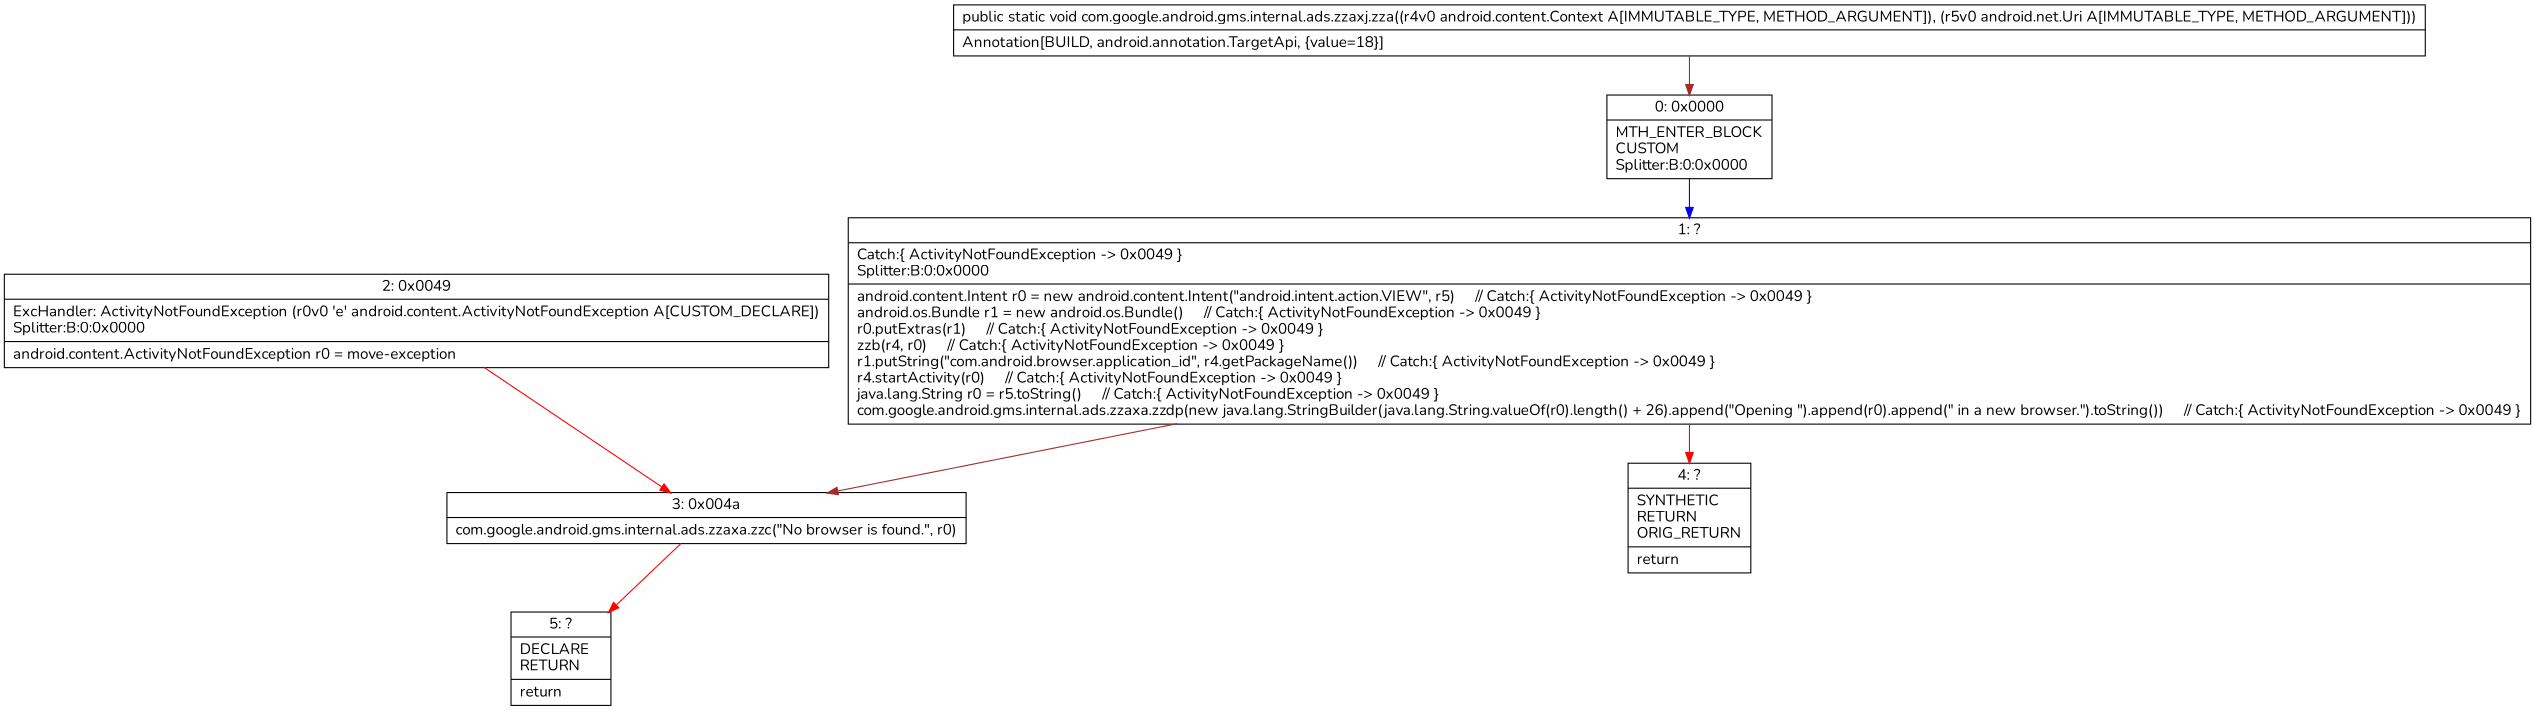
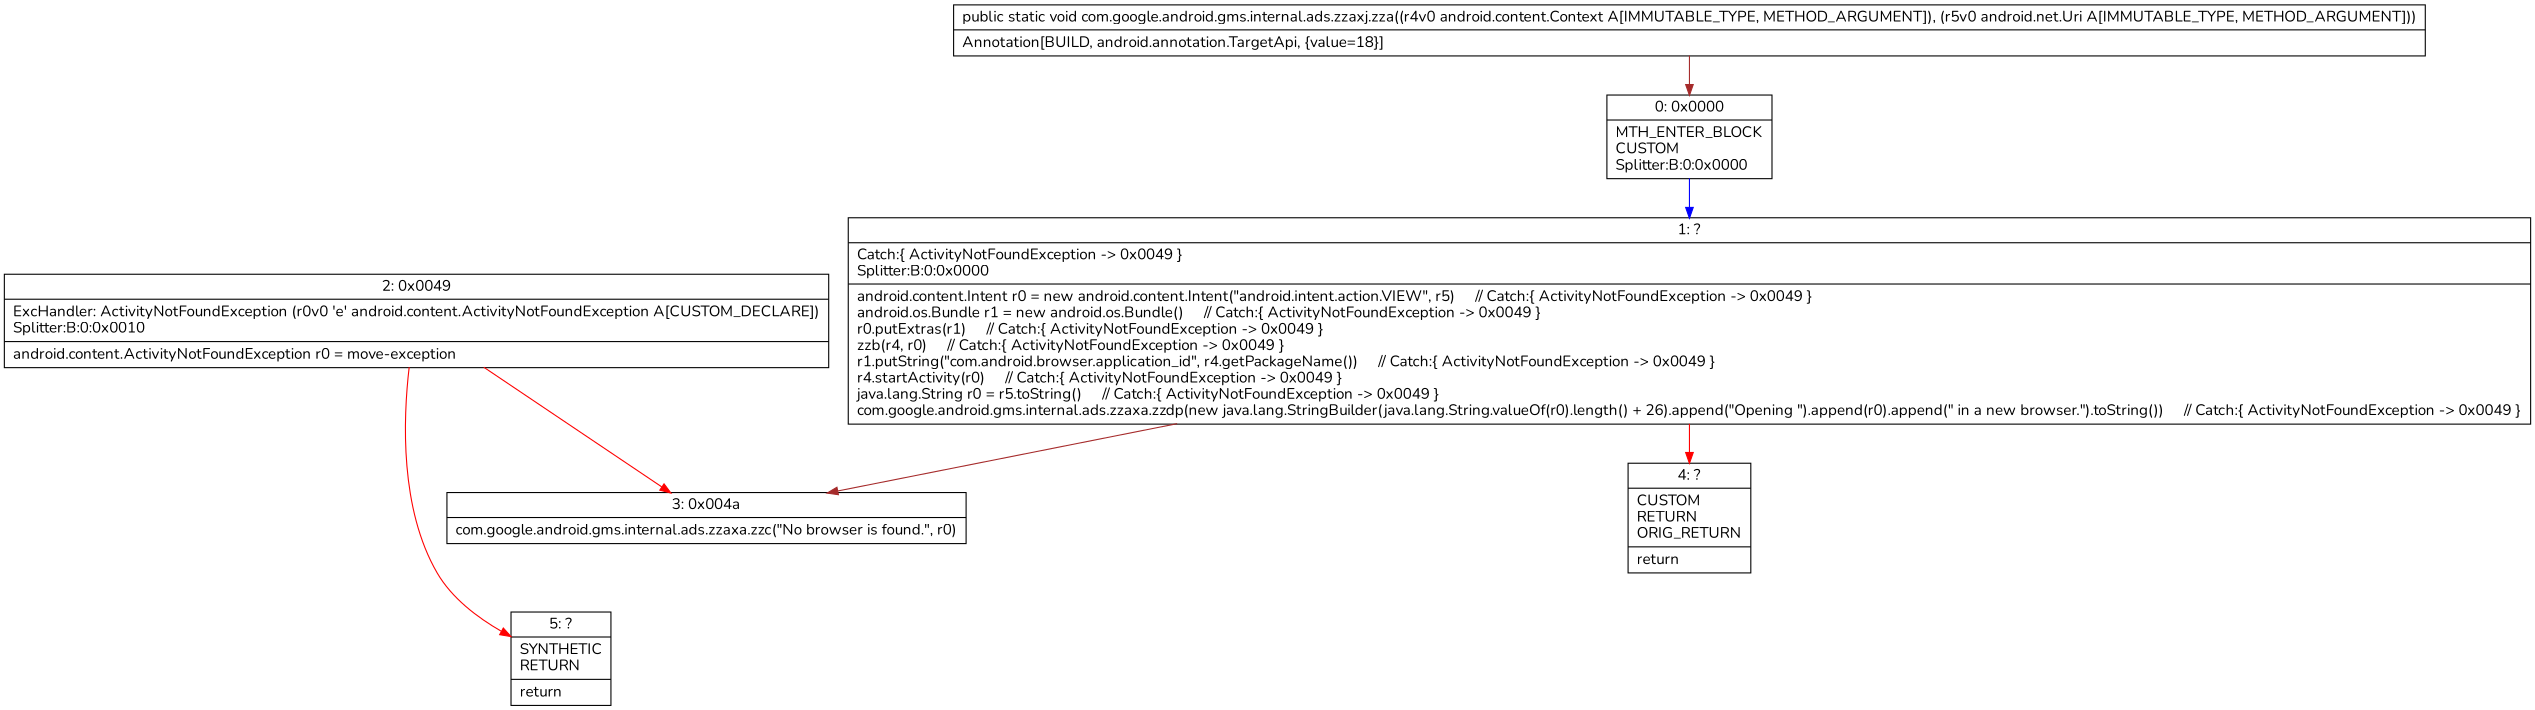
(79, 328) -> (79, 328)
(1678, 501) -> (1669, 501)
(649, 574) -> (415, 516)
(554, 649) -> (561, 649)
